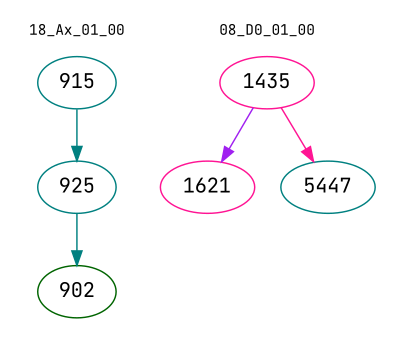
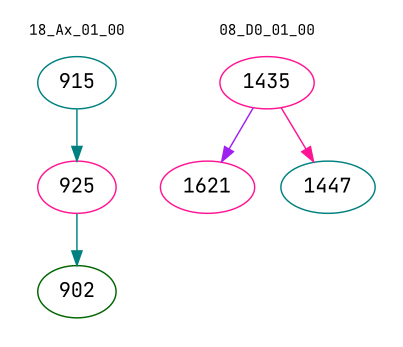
(77, 187) -> (77, 187)
(328, 187) -> (328, 187)
